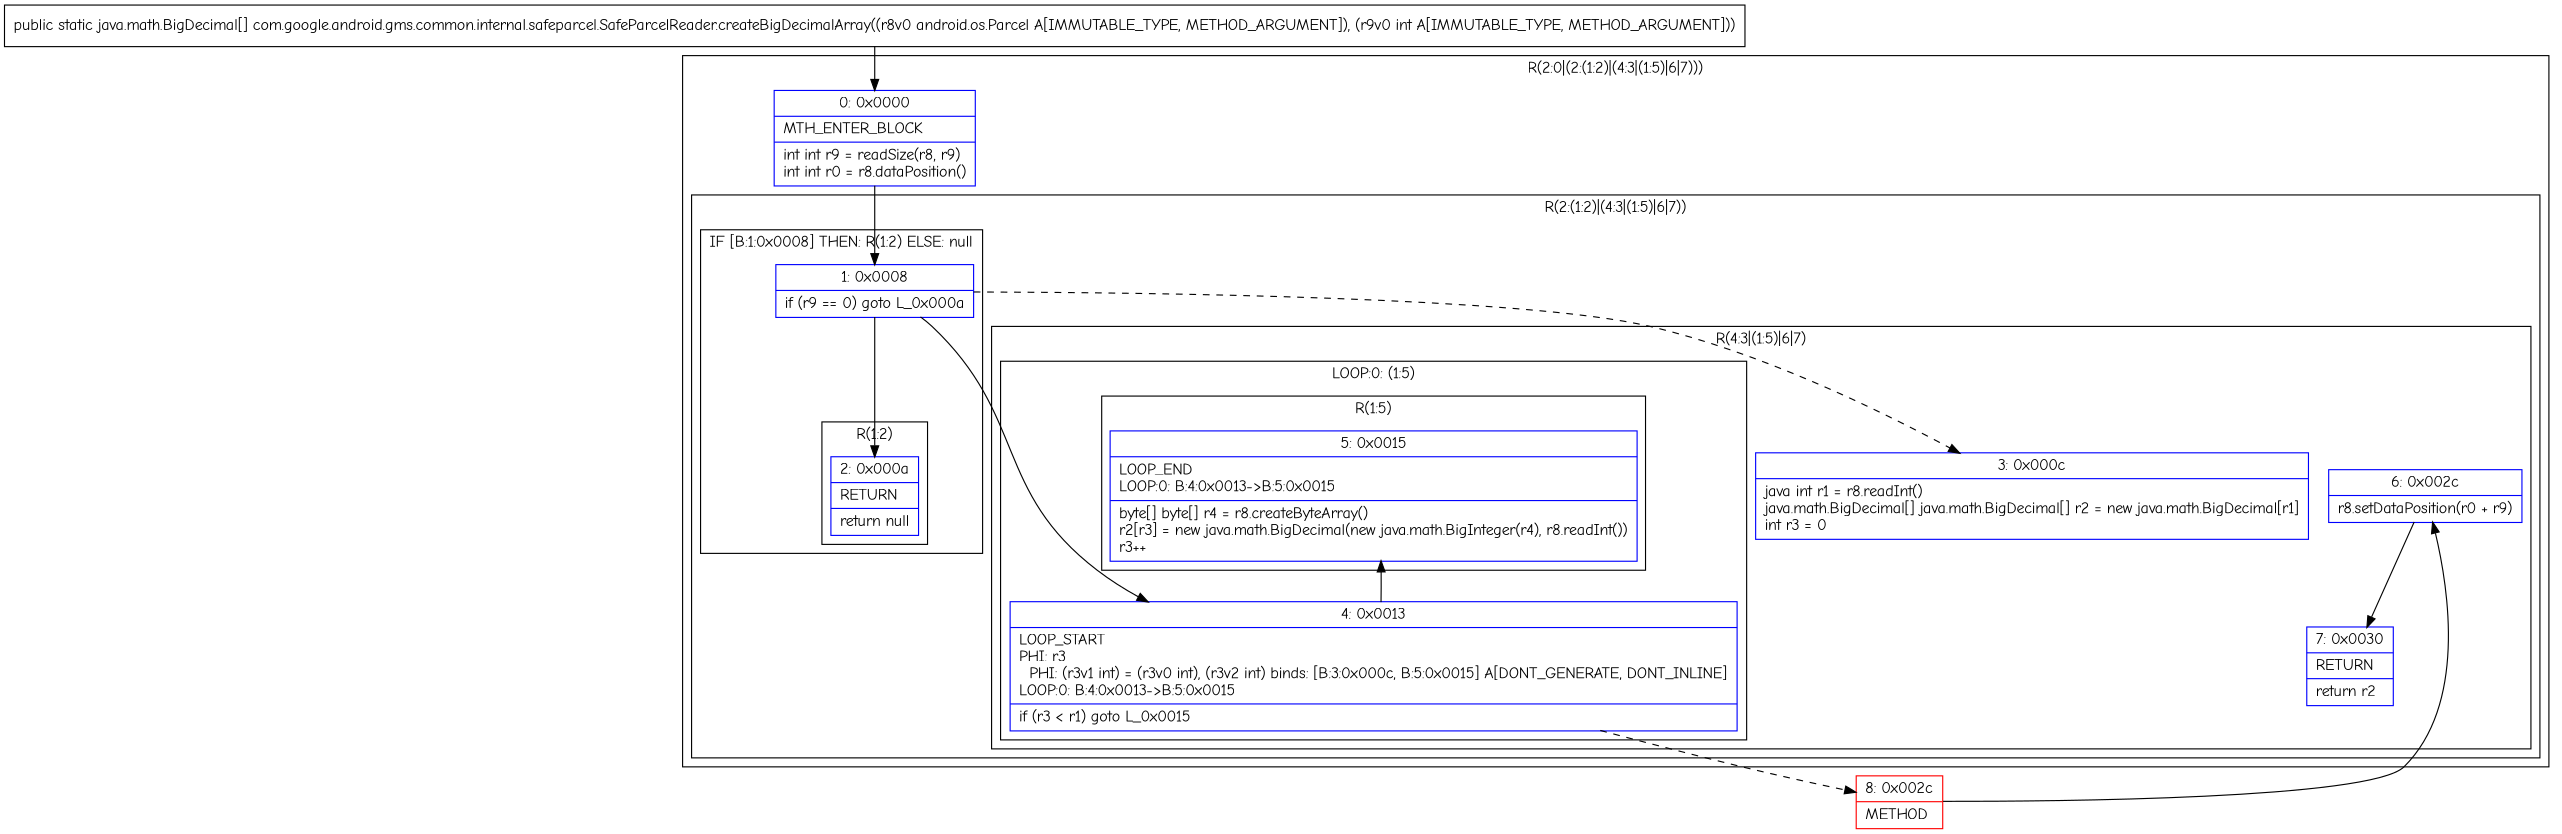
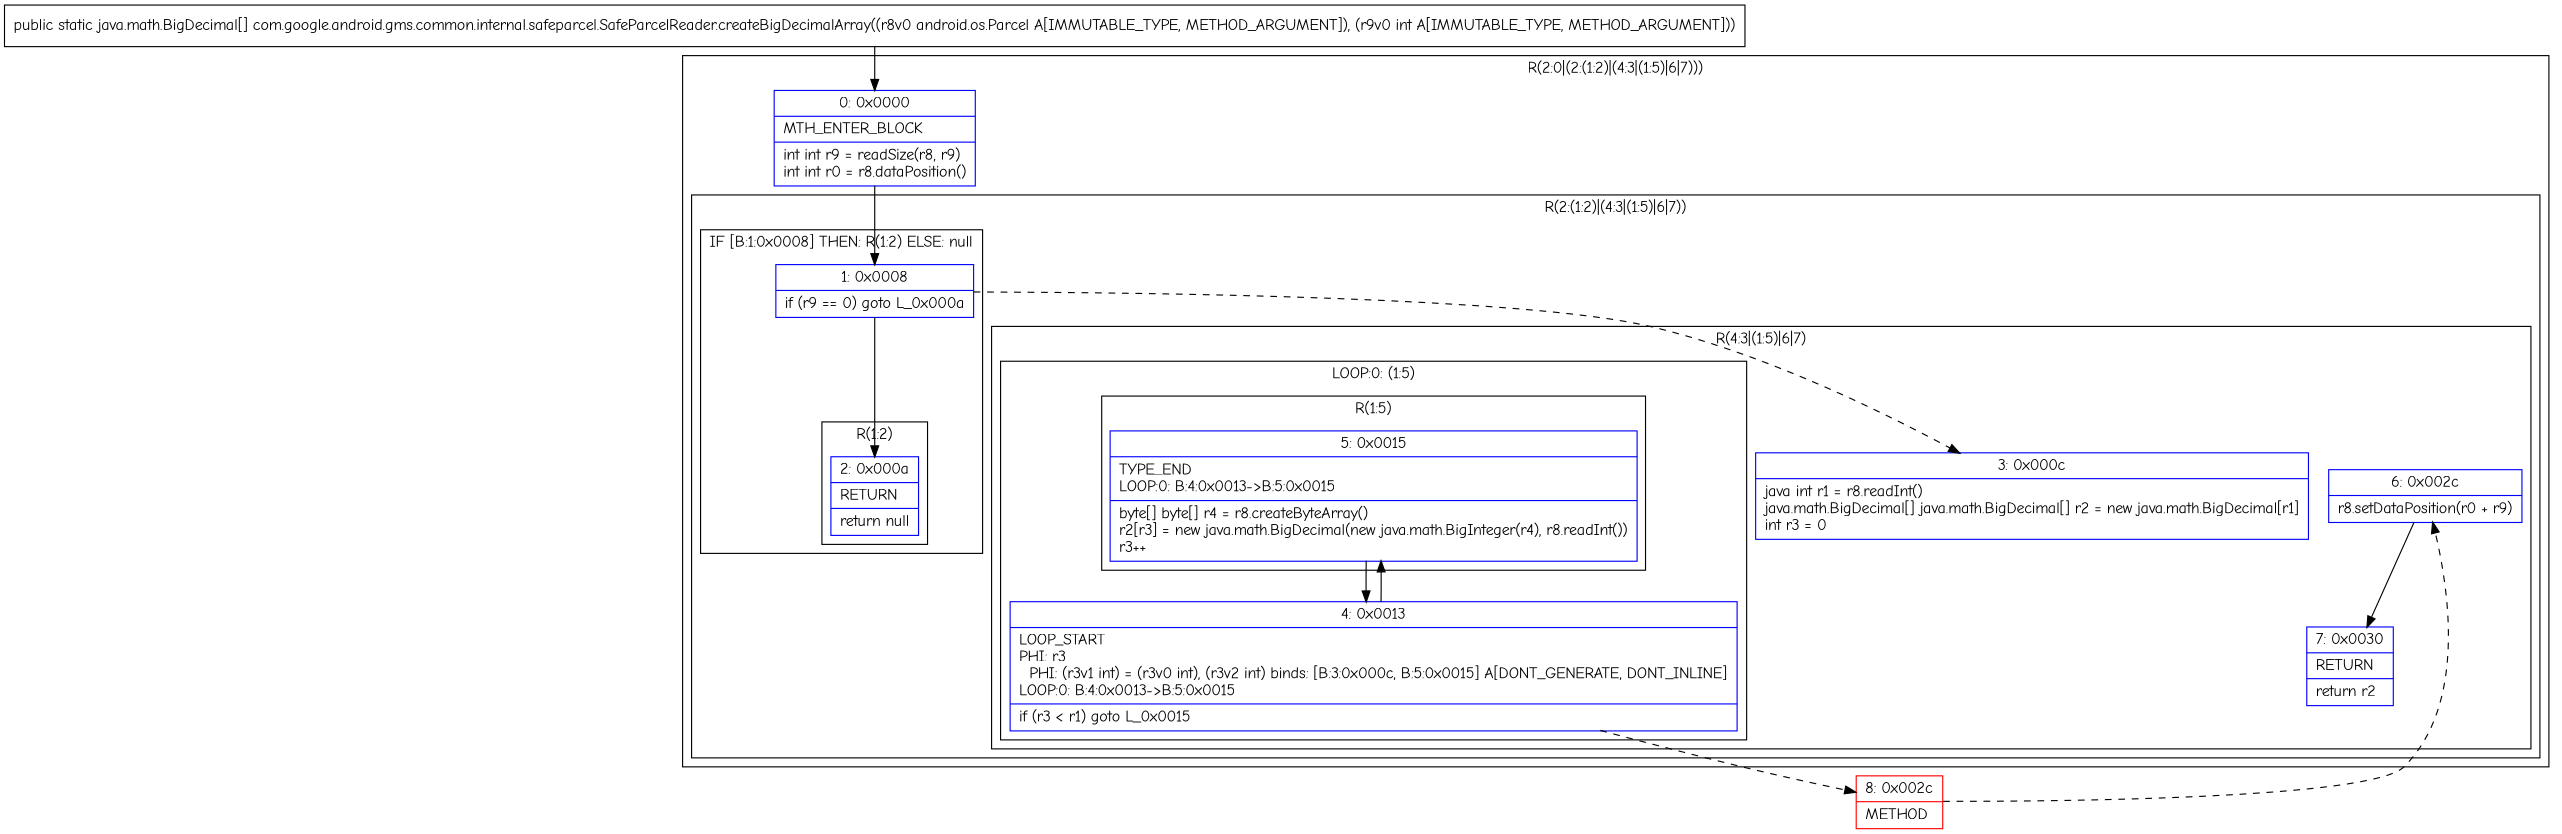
(1018, 467) -> (1366, 577)
(1156, 470) -> (1156, 470)
(2298, 790) -> (2298, 790)
